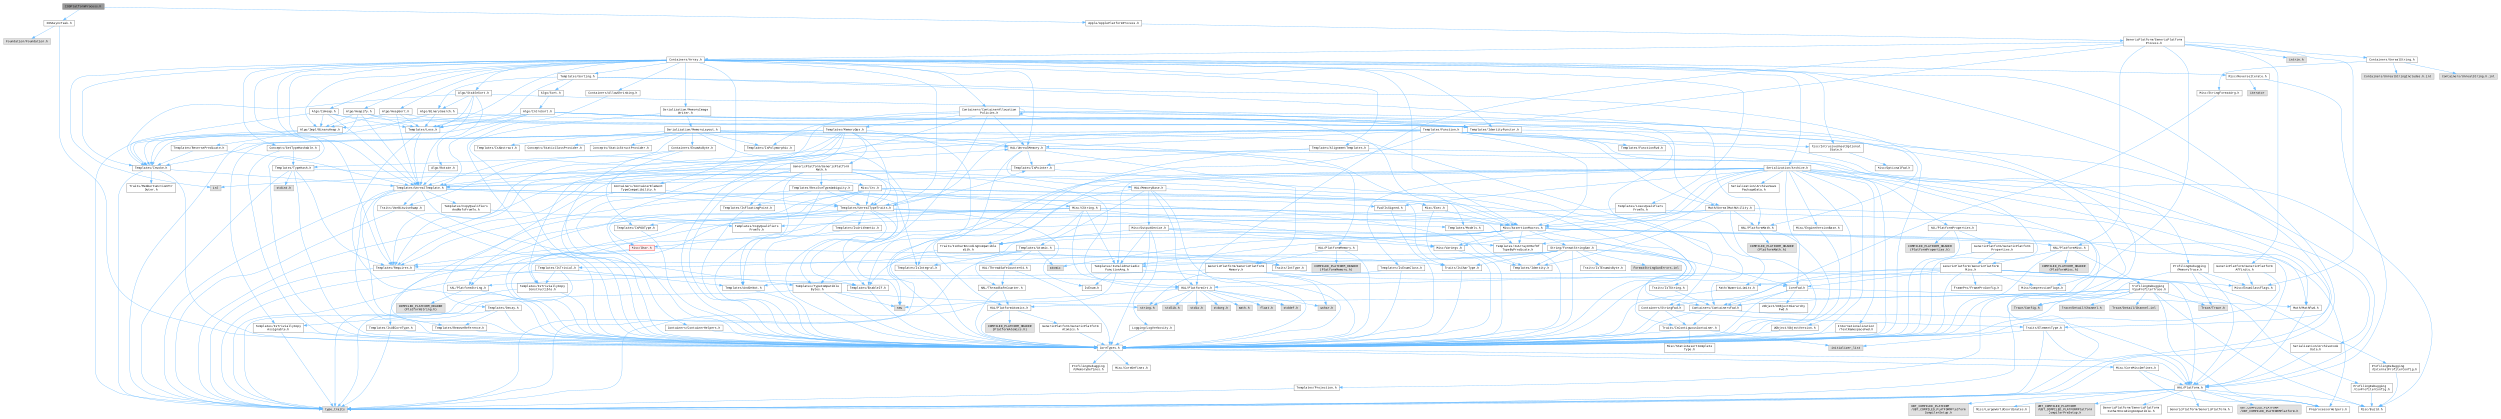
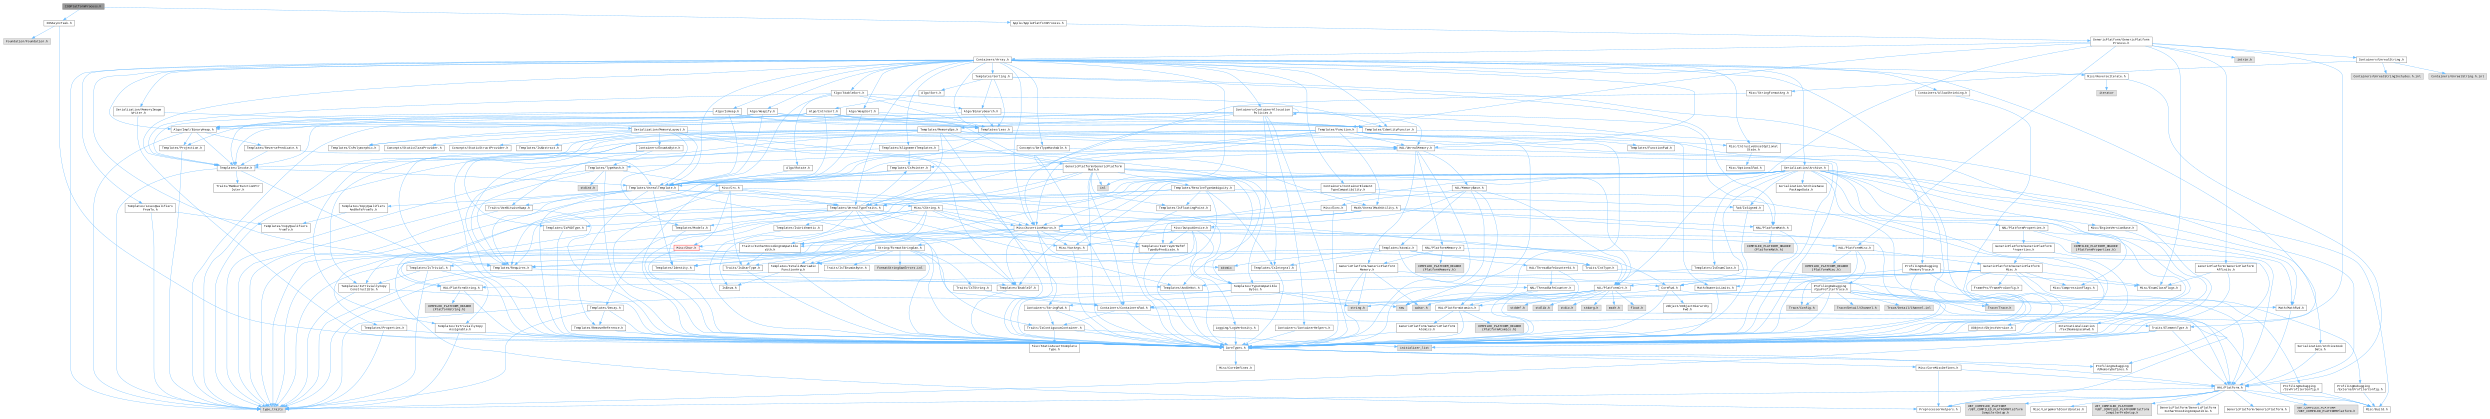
none -> (189, 138)
(391, 328) -> (384, 328)
(1347, 335) -> (1955, 256)
